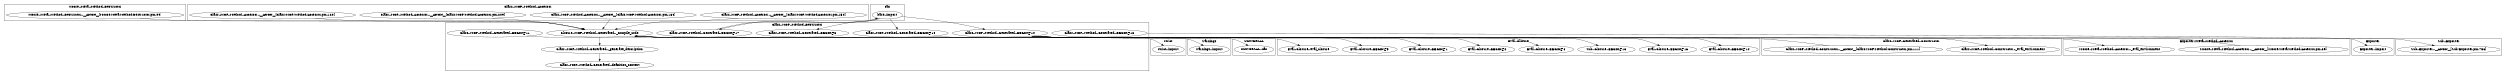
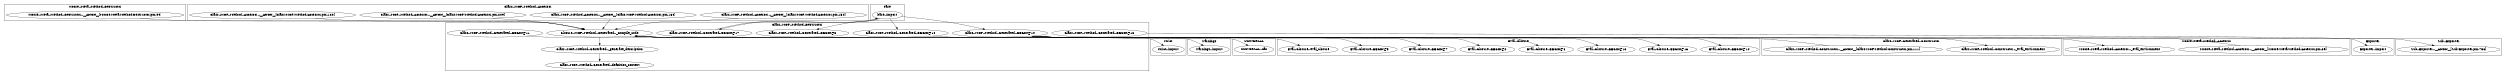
(887, 7) -> (887, 7)
(2207, 41) -> (2207, 41)
(1428, 49) -> (1428, 49)
(1606, 49) -> (1606, 49)
